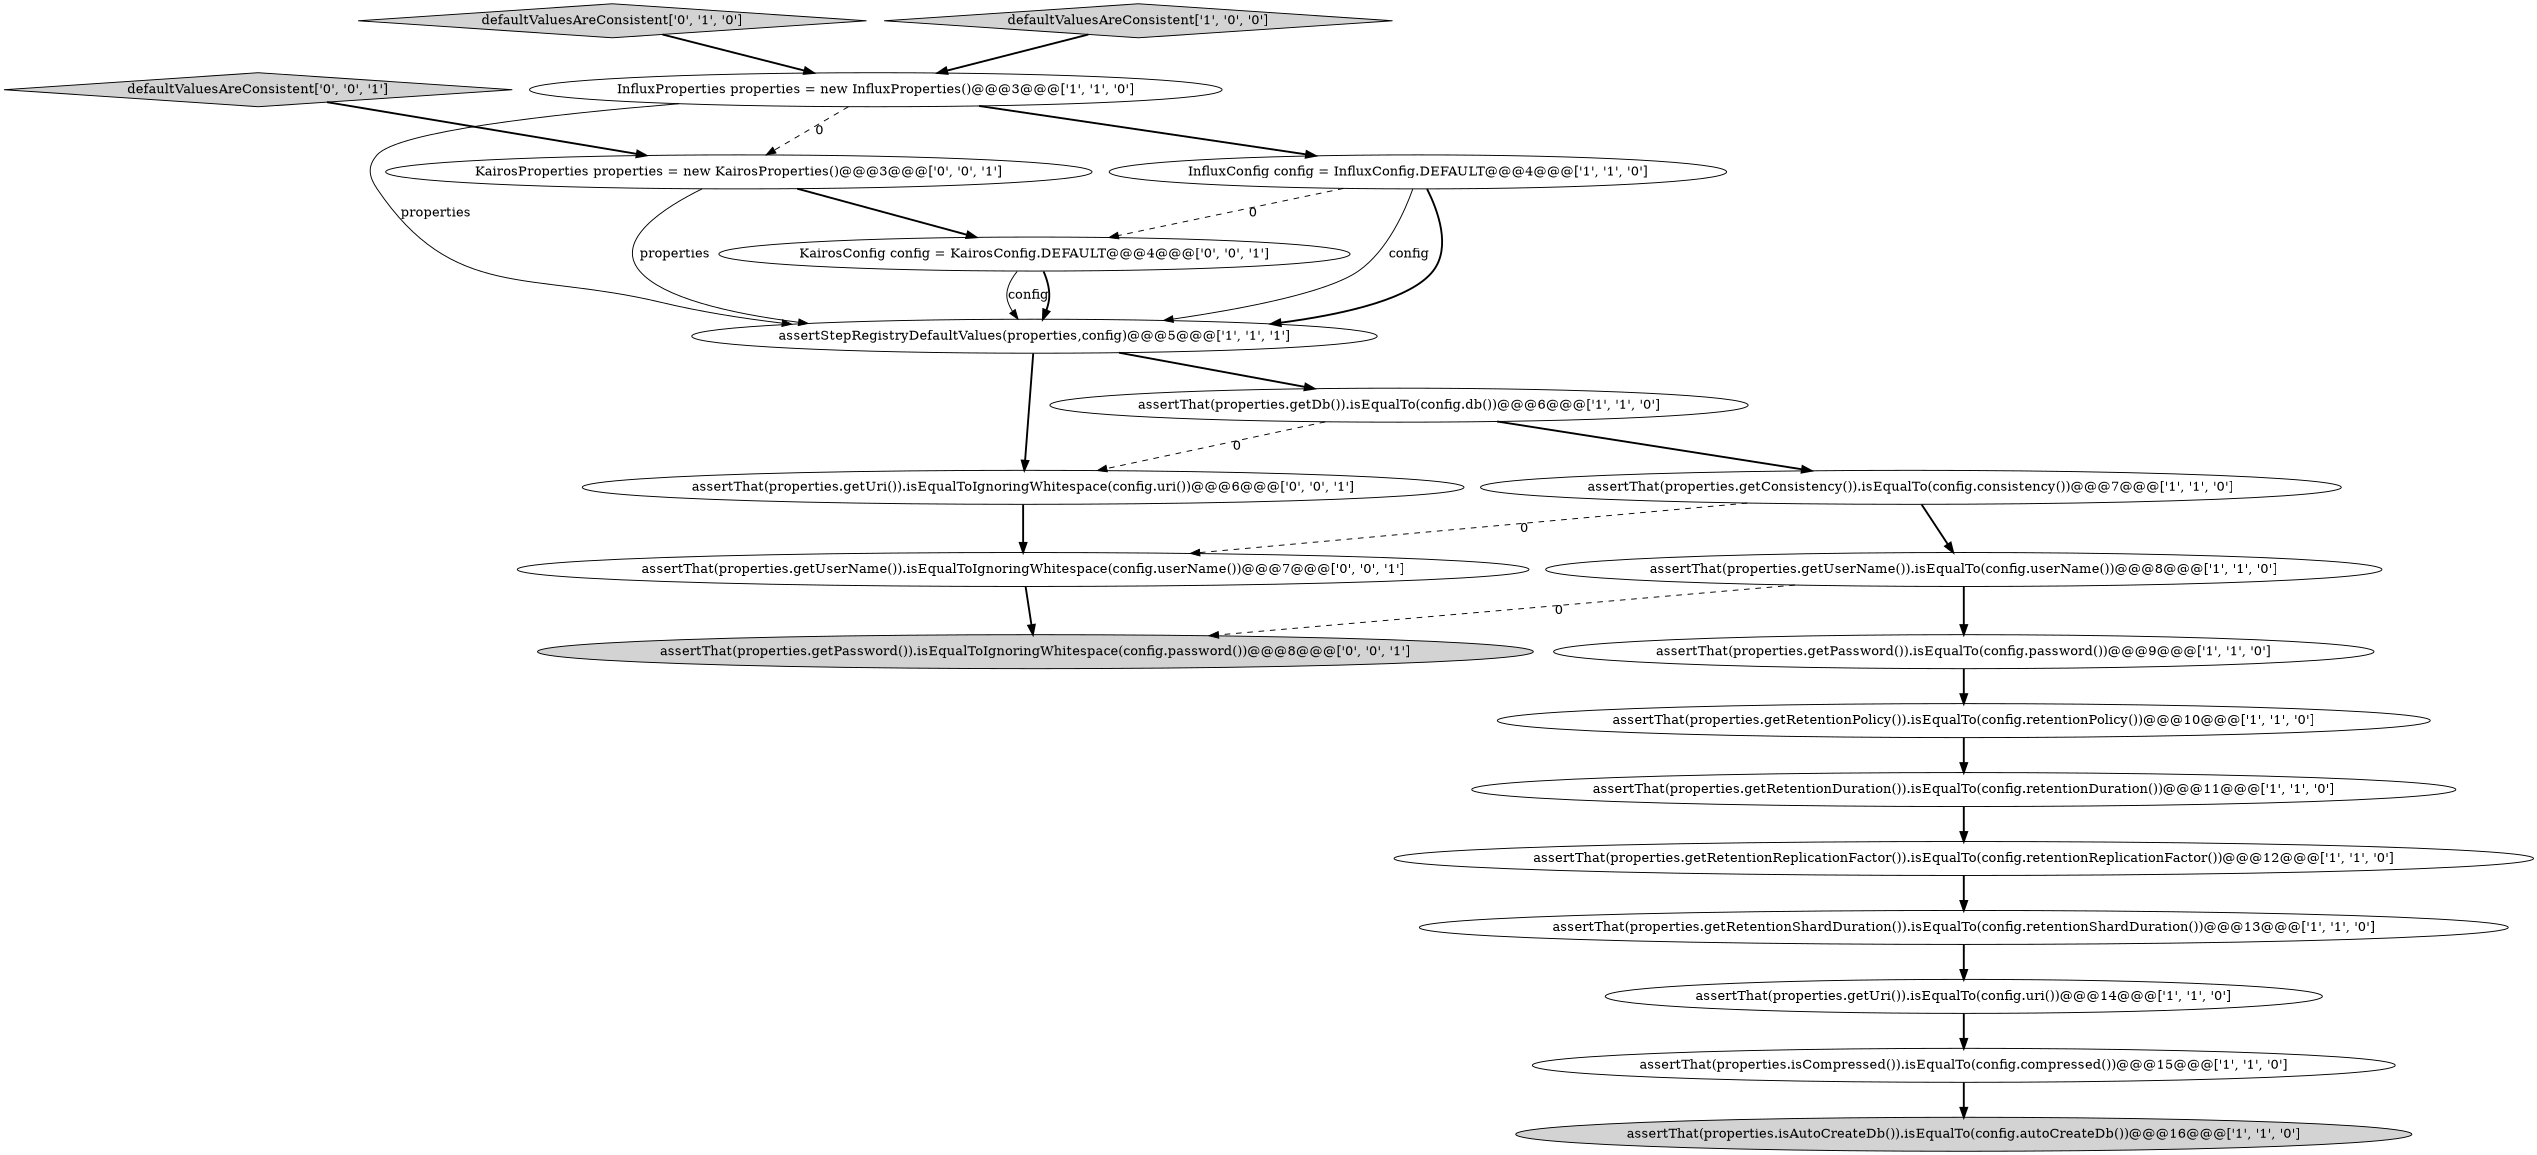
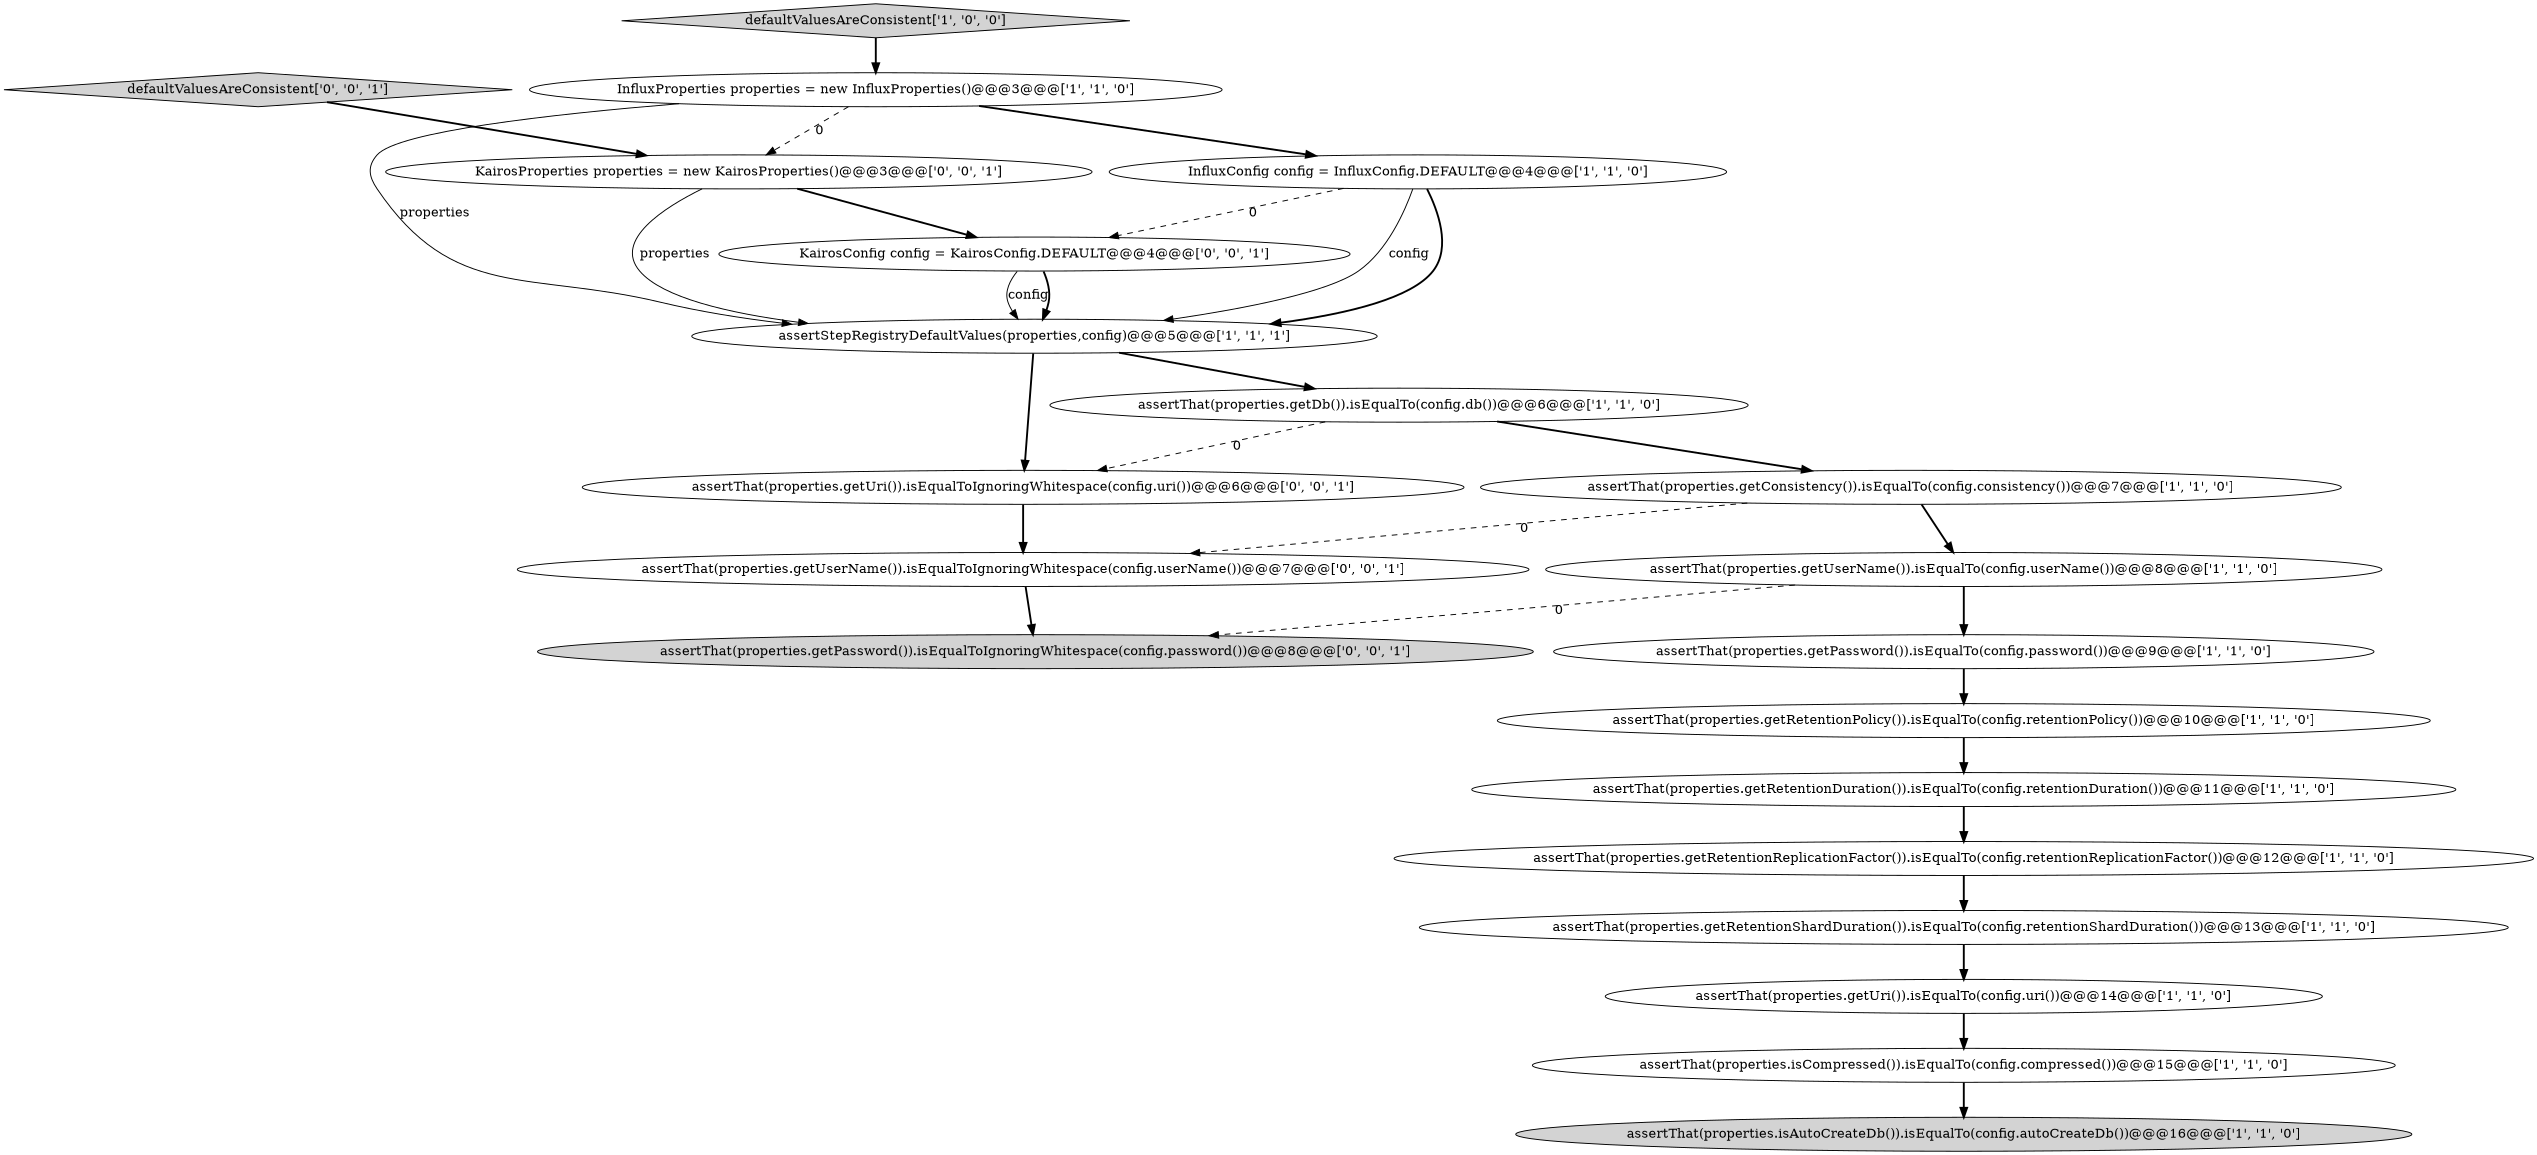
(612, 21) -> none
